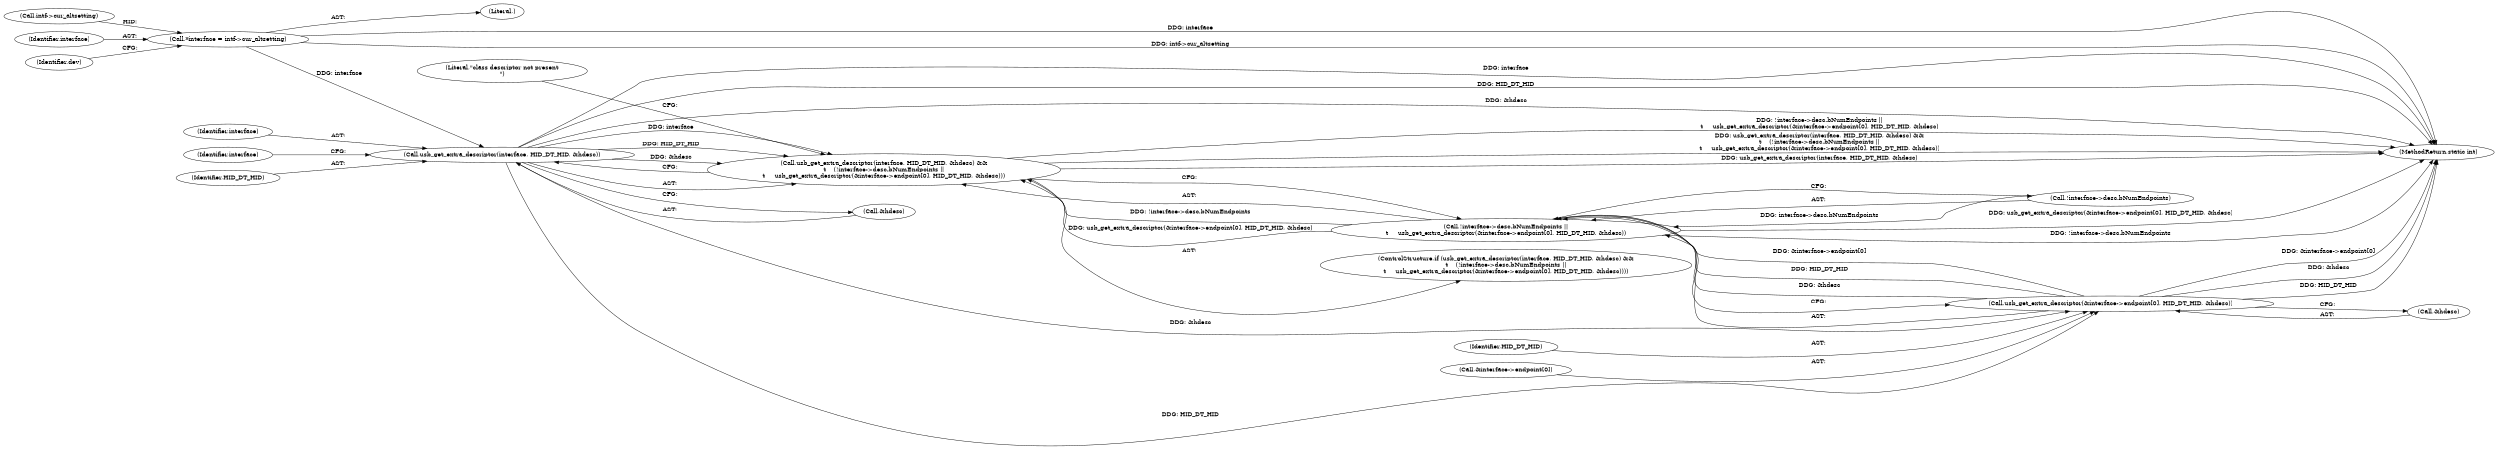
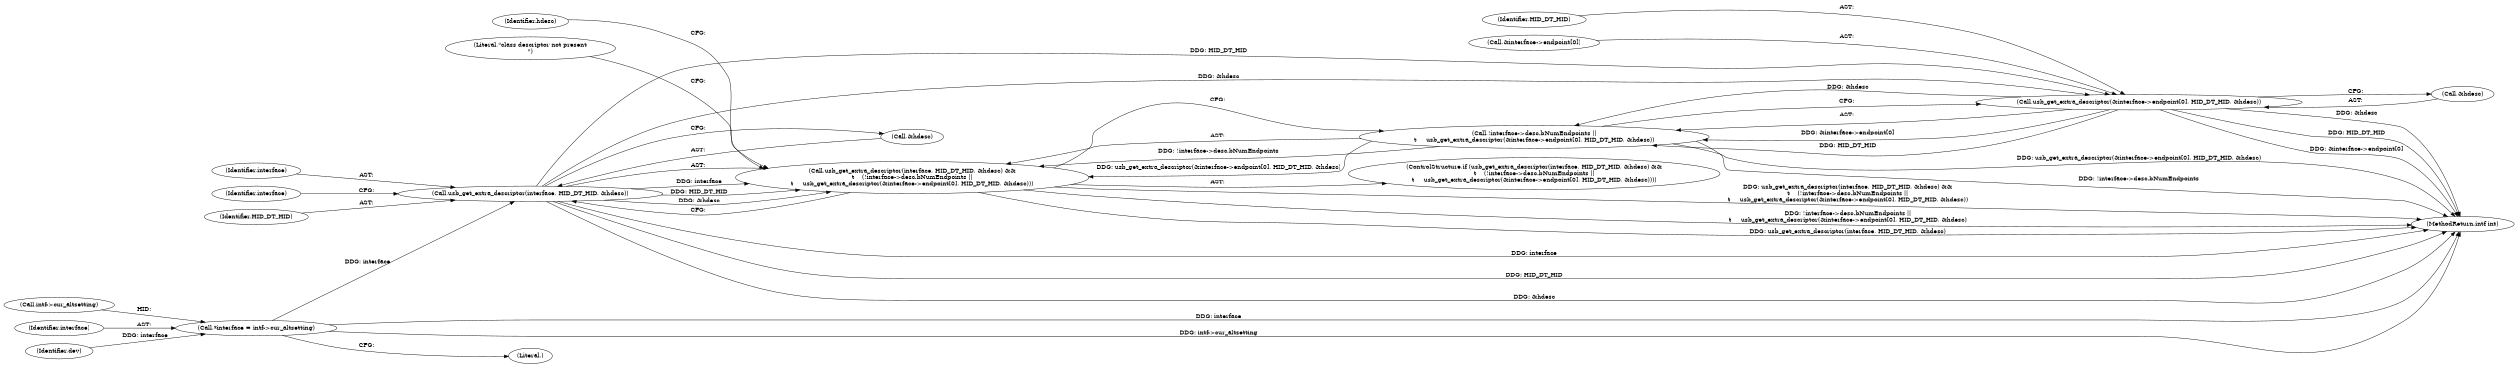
(339, 18) -> (368, 345)
none -> (530, 21)
(131, 48) -> (145, 336)
(2439, 152) -> (2463, 224)
(2111, 198) -> none
